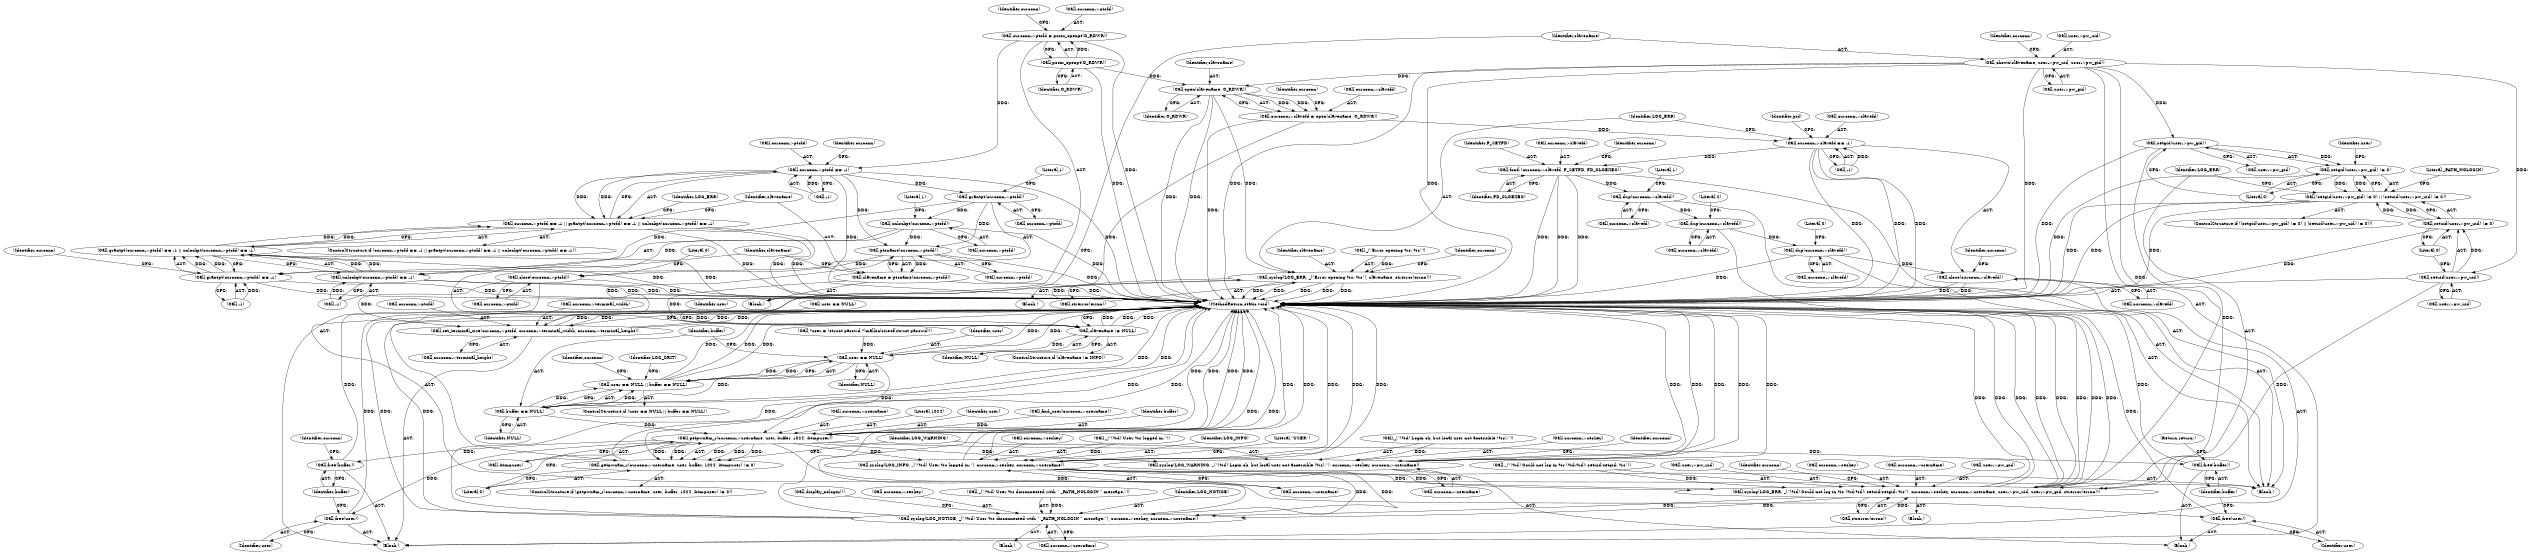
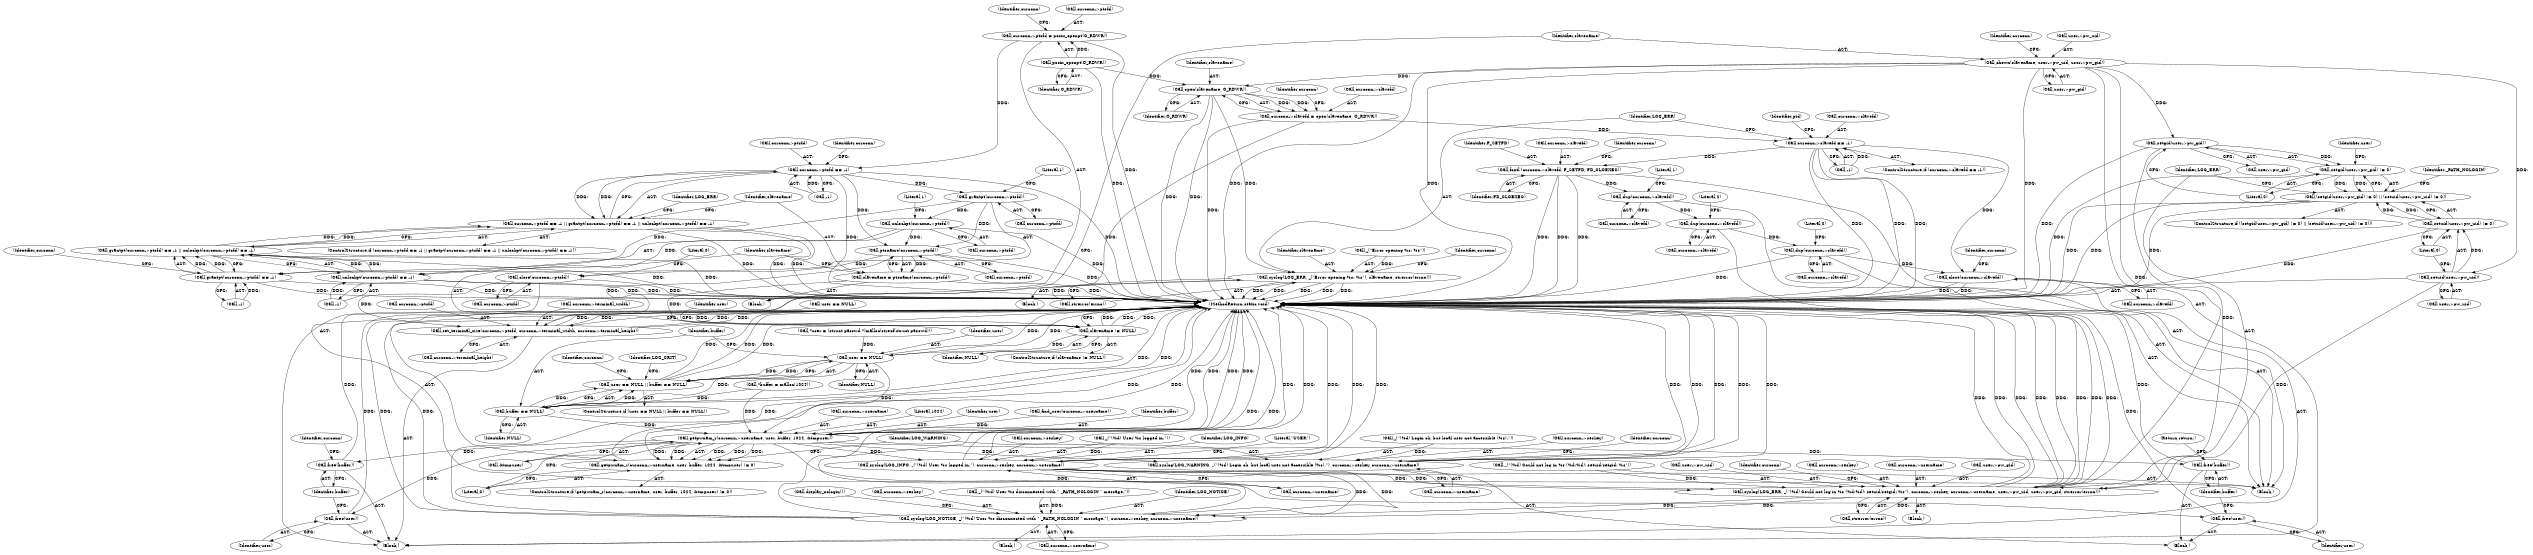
(1044, 49) -> none
none -> (1934, 170)
(2454, 170) -> (2454, 170)
(1989, 210) -> (1989, 210)
(1058, 358) -> (1058, 358)
none -> (778, 385)
